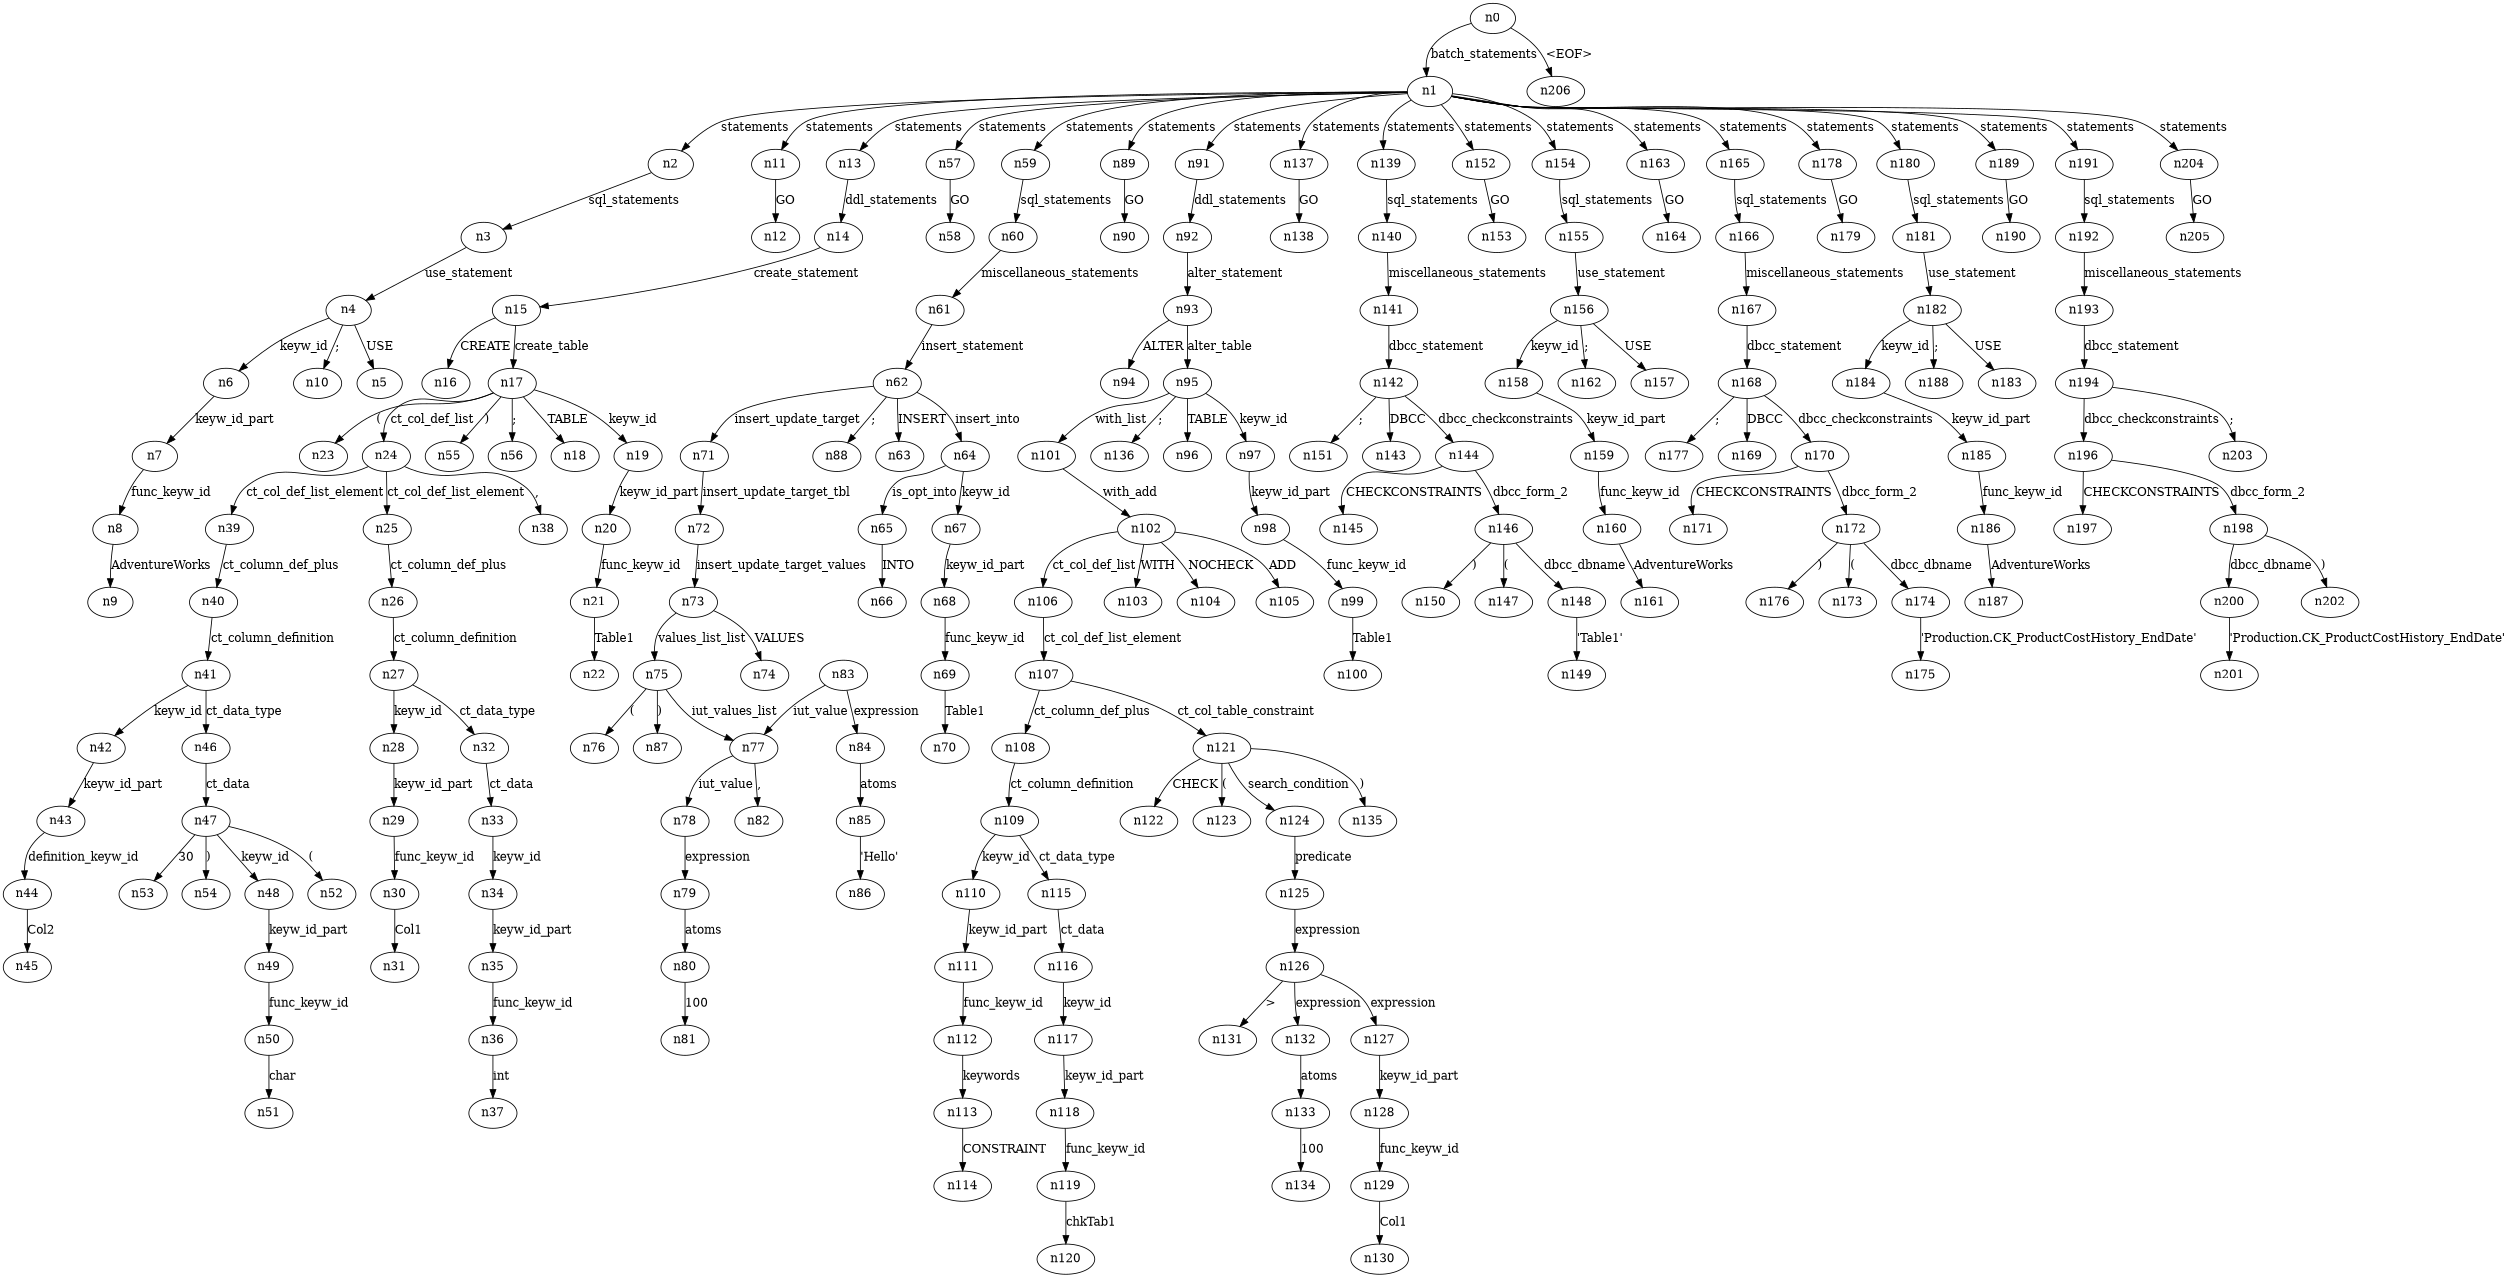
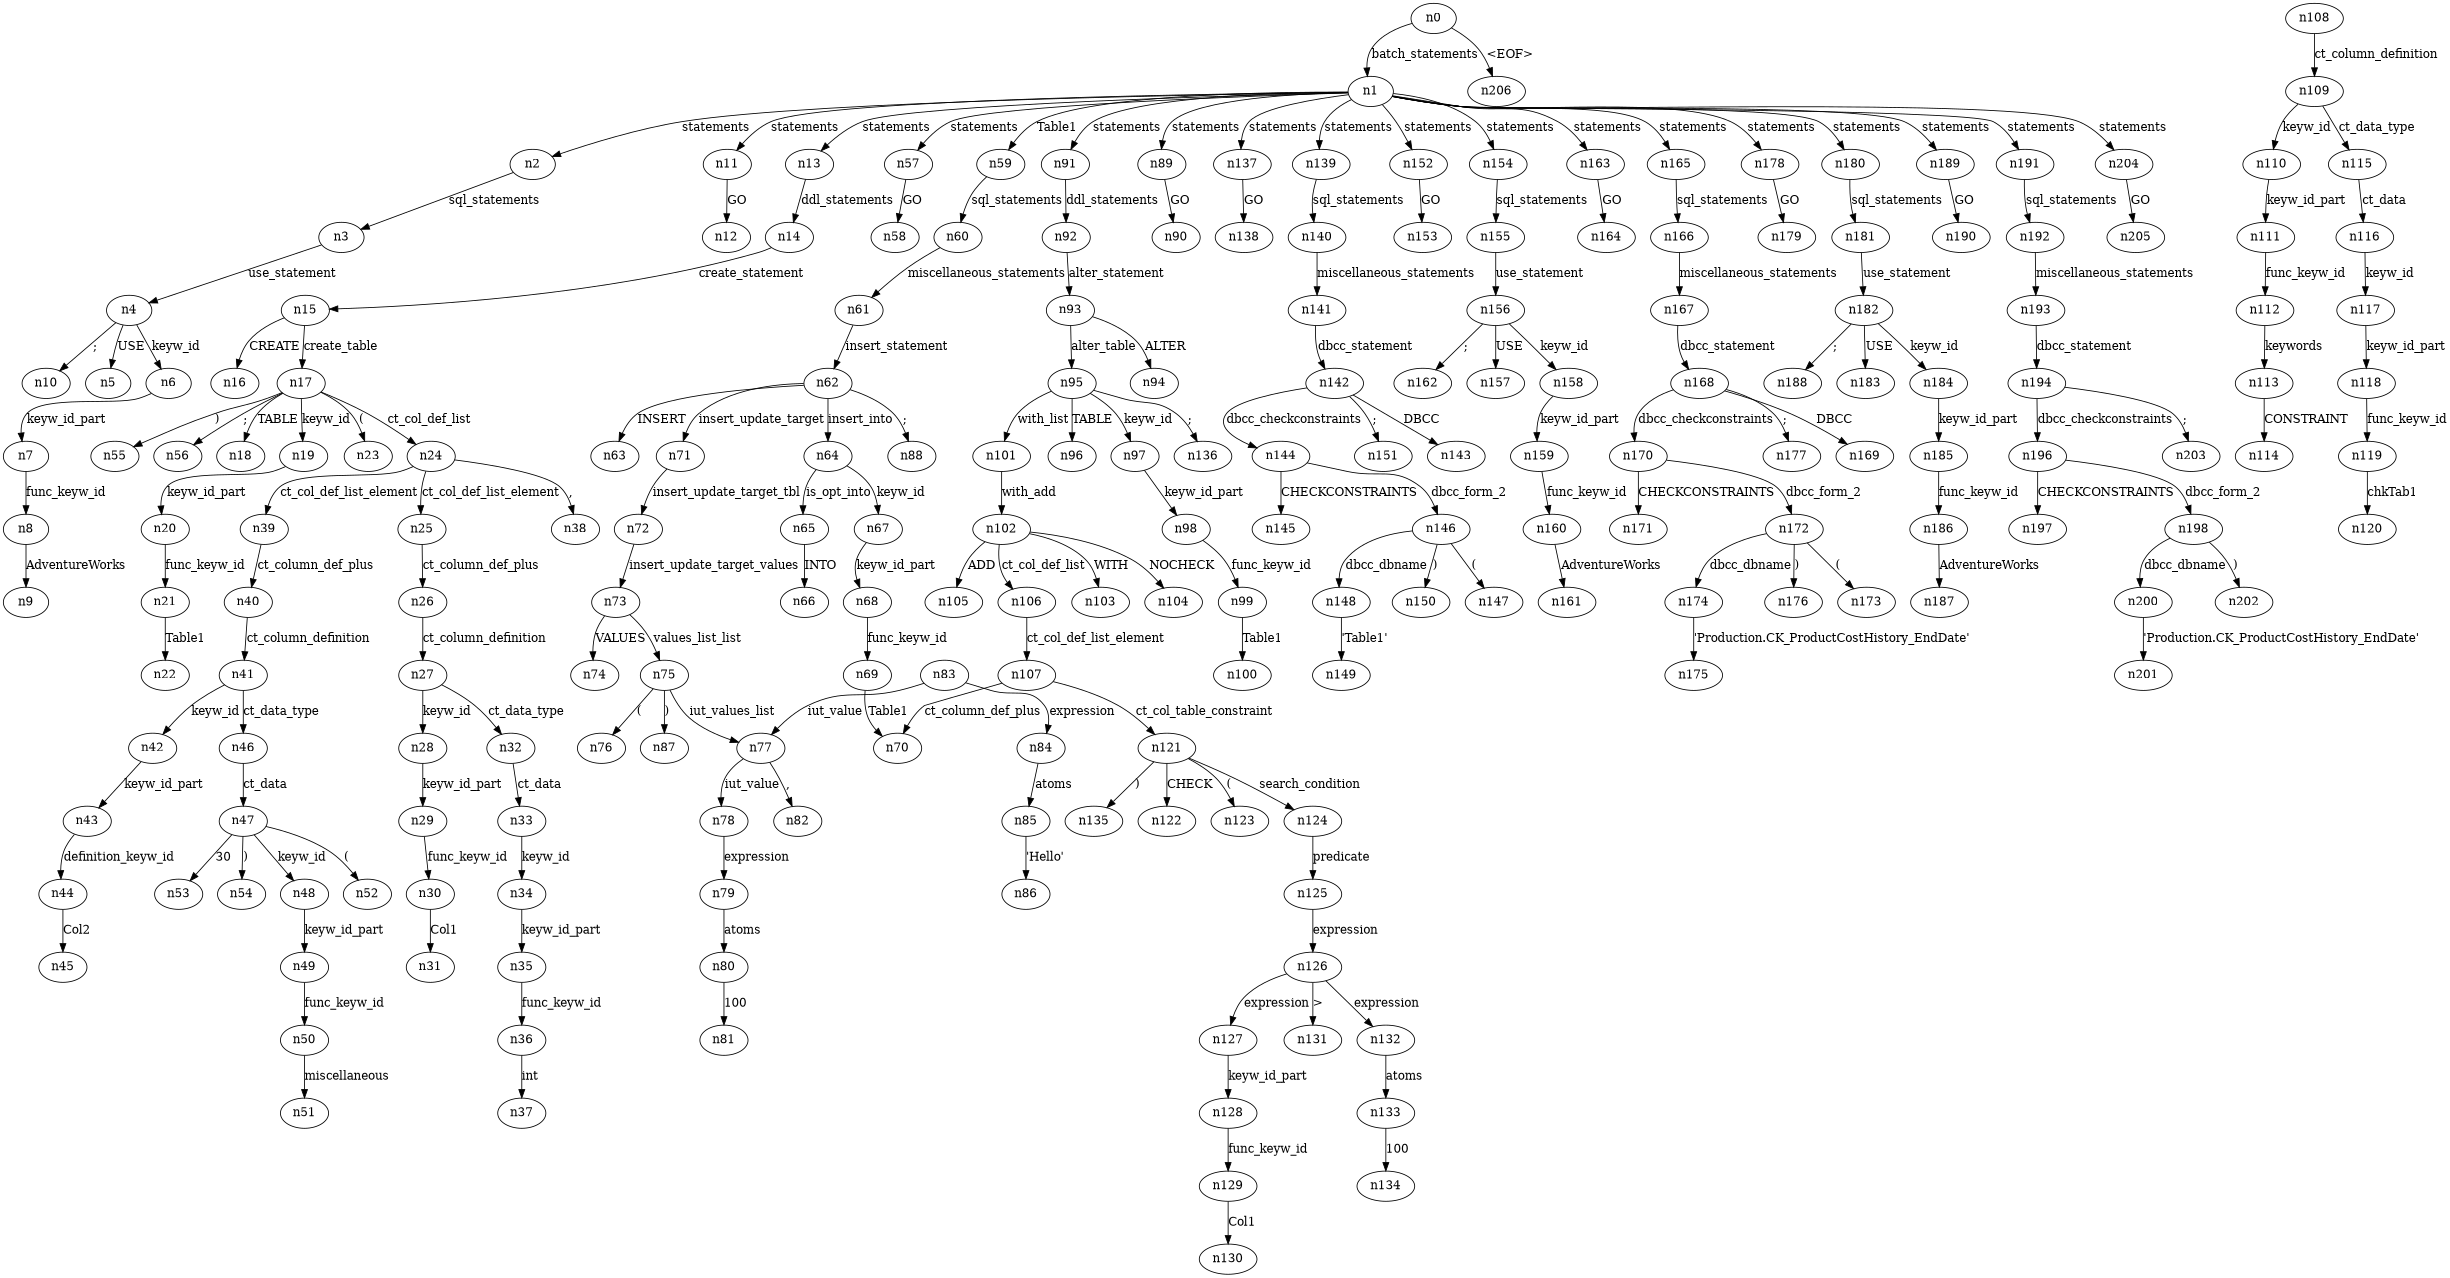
(1100, 128) -> (1057, 128)
(1034, 708) -> (950, 698)
(282, 1077) -> (347, 1077)
